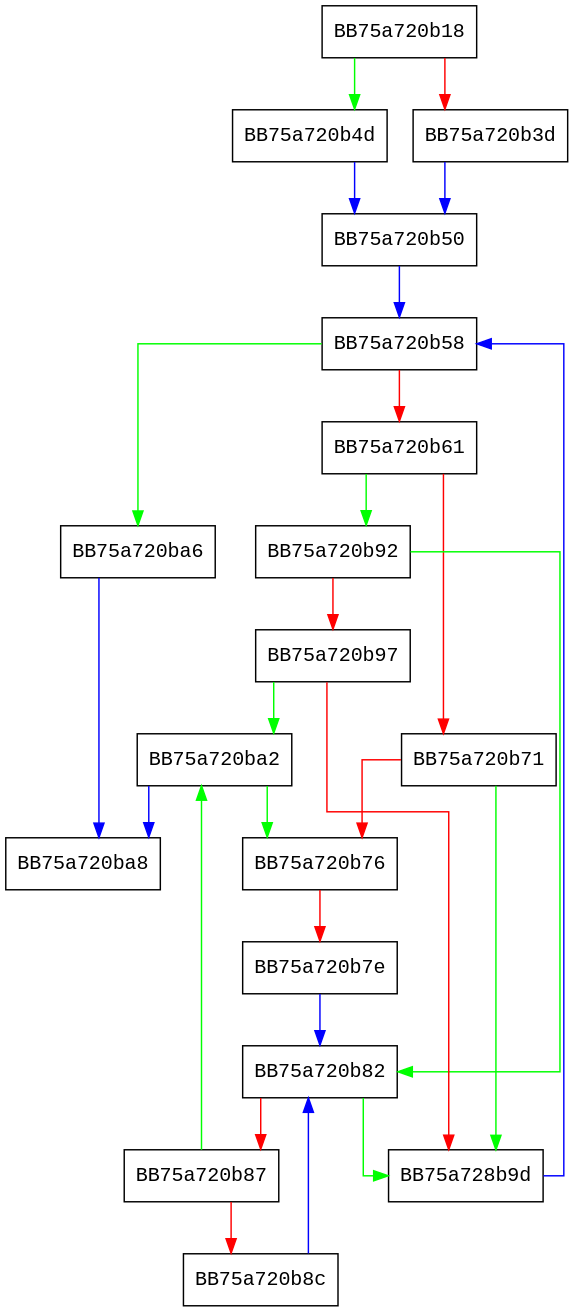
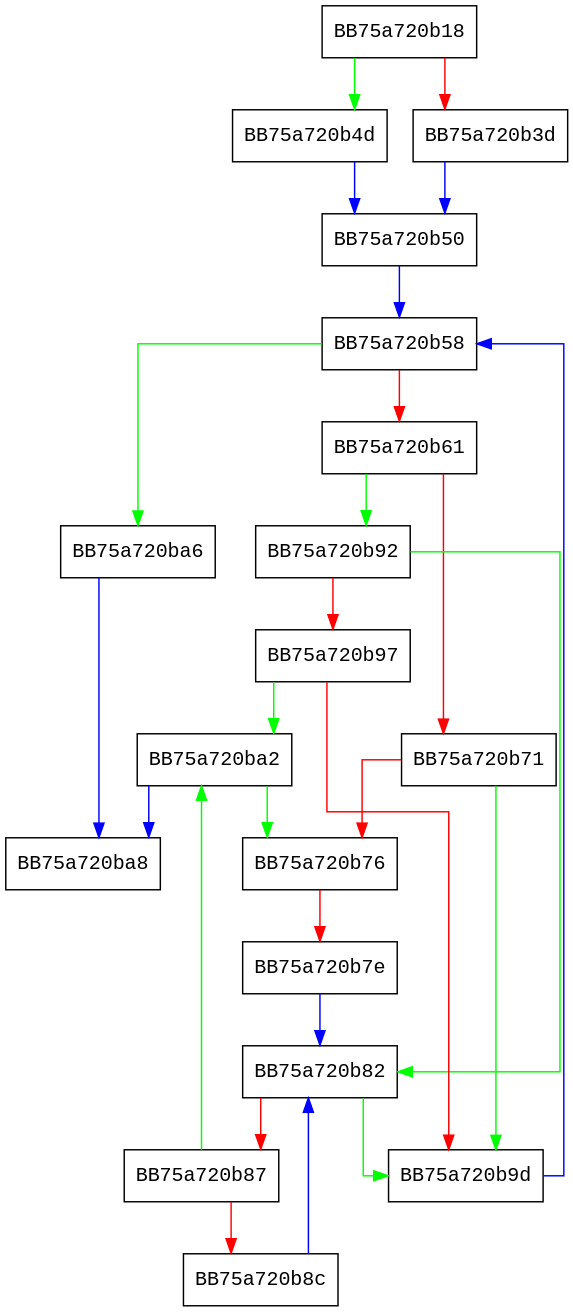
(466, 1176) -> (466, 1176)
